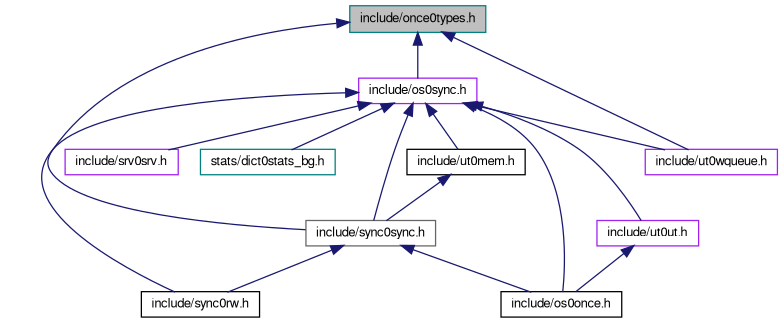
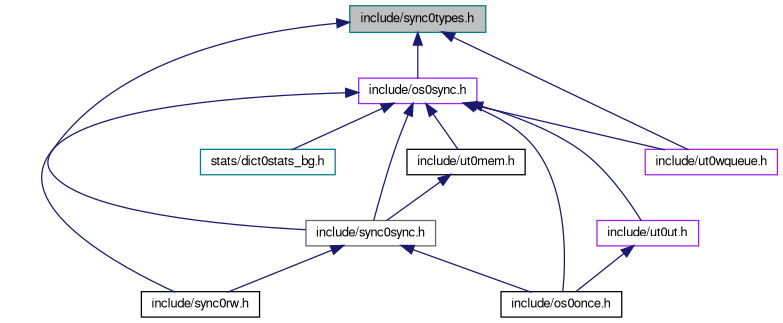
(418, 19) -> (418, 19)
(122, 162) -> none
